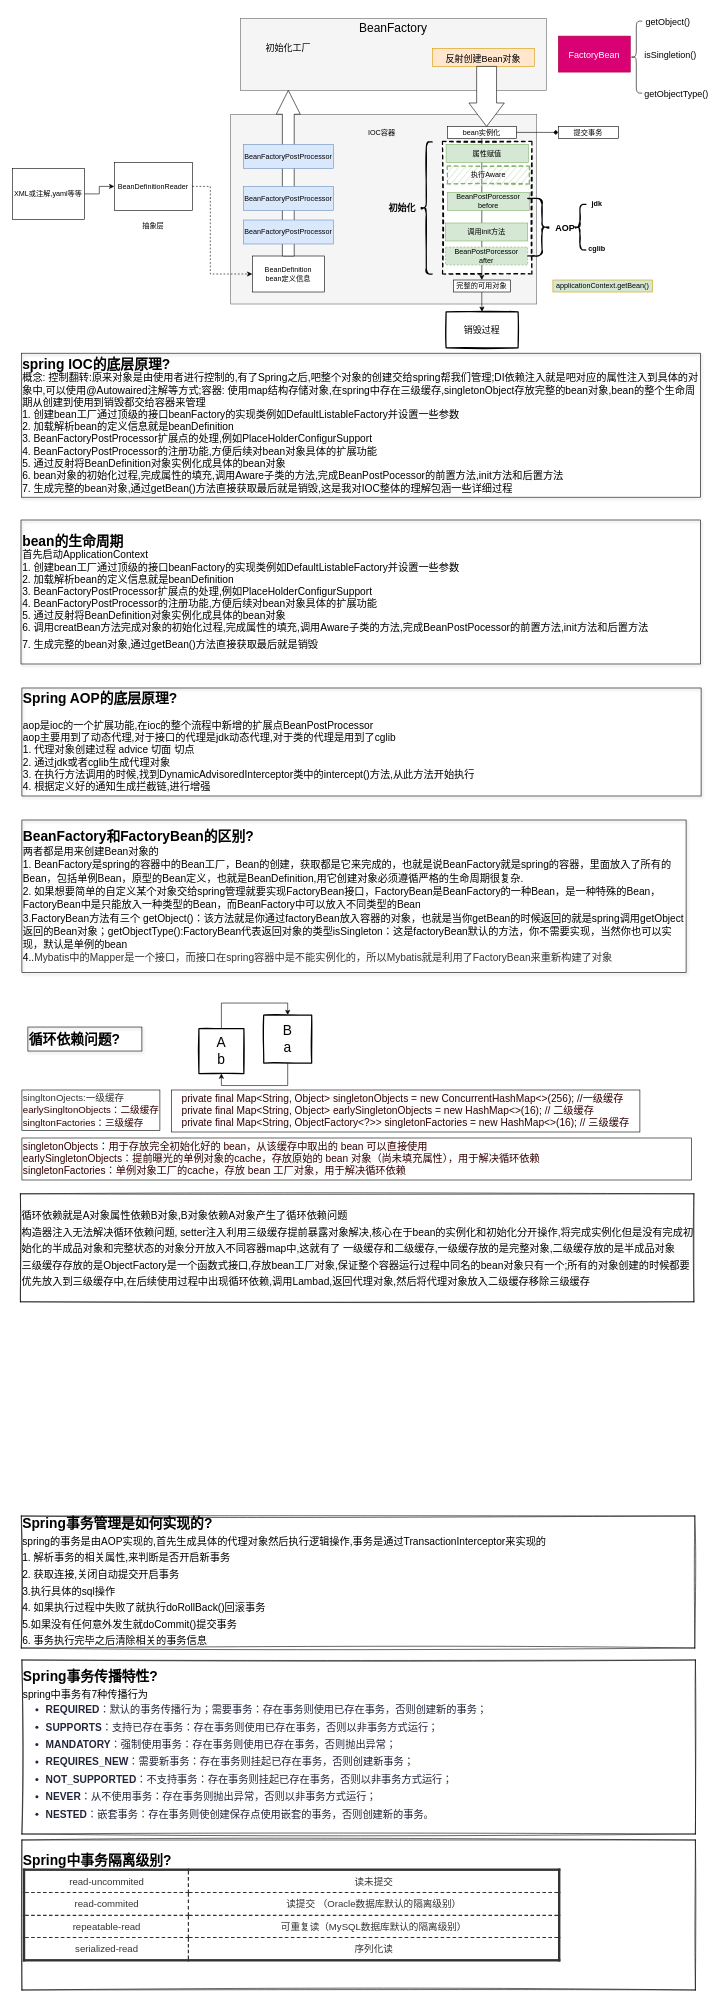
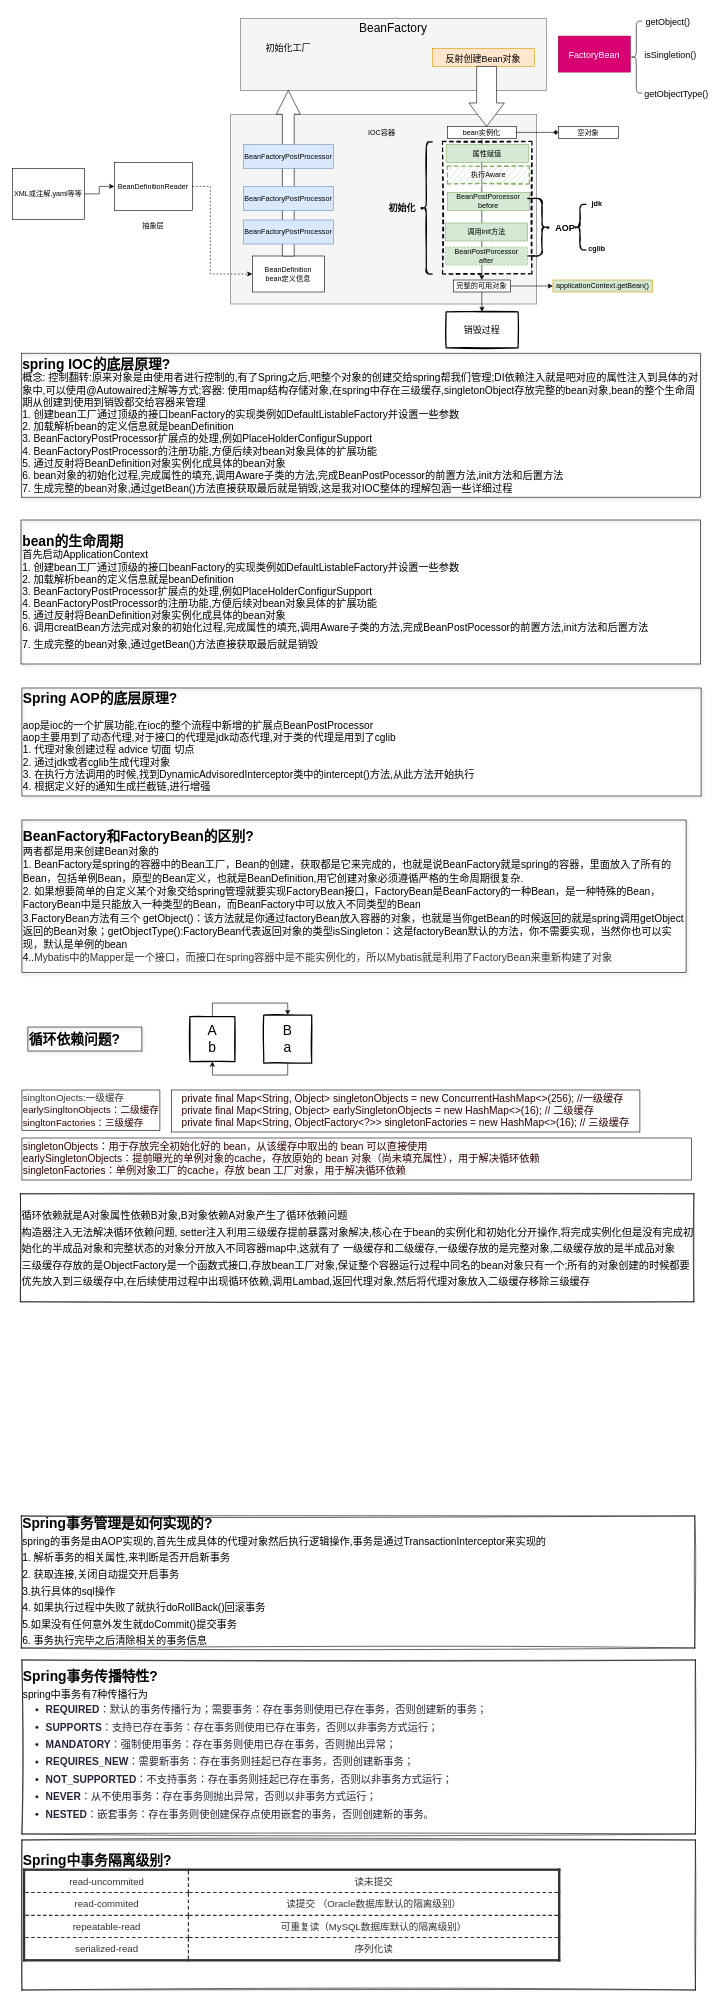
(588, 132) -> (588, 132)
none -> (547, 286)
(221, 1051) -> (212, 1039)
